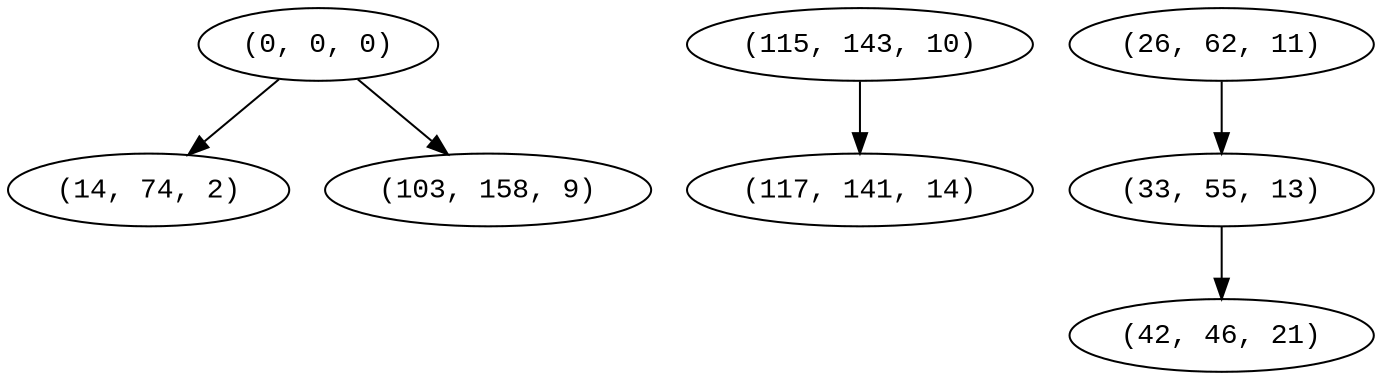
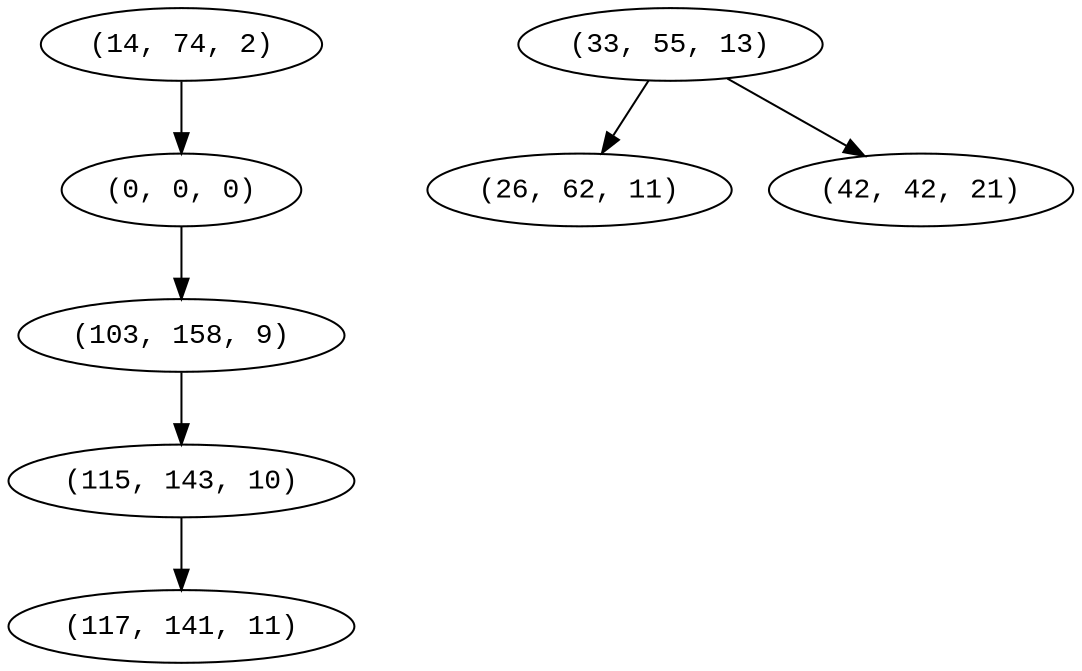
(1222, 107) -> (631, 108)
(242, 110) -> (181, 107)
(860, 190) -> (181, 626)
(1222, 335) -> (921, 190)
none -> (181, 398)
